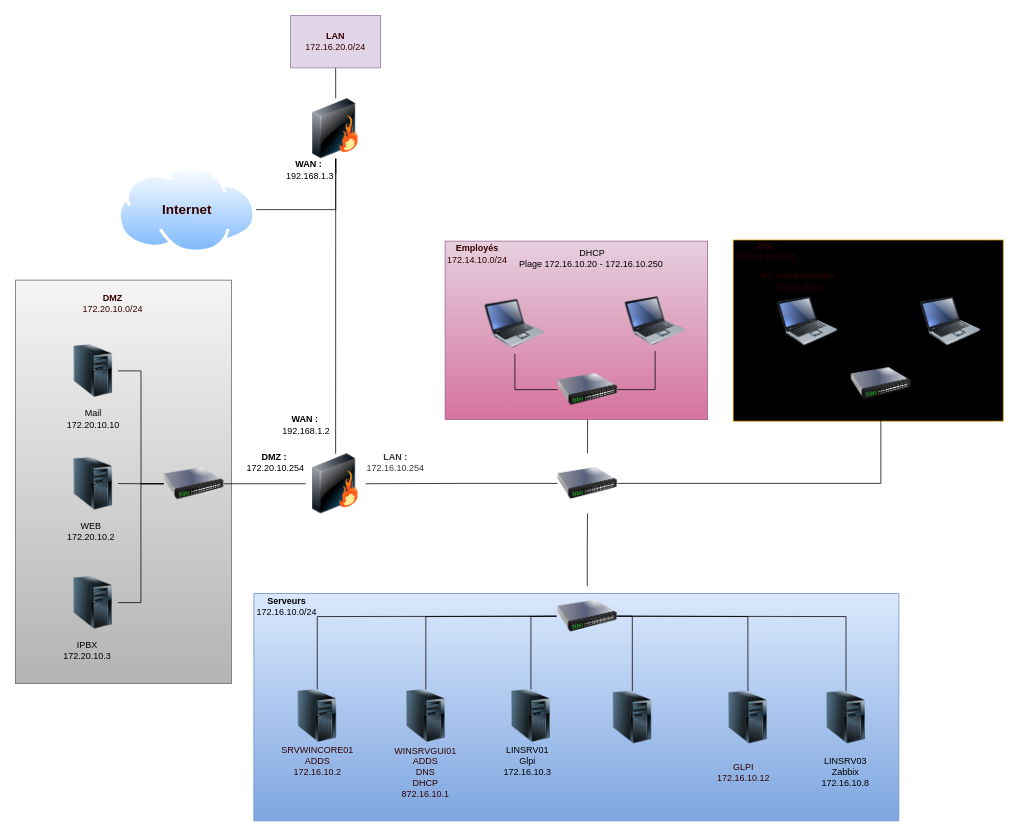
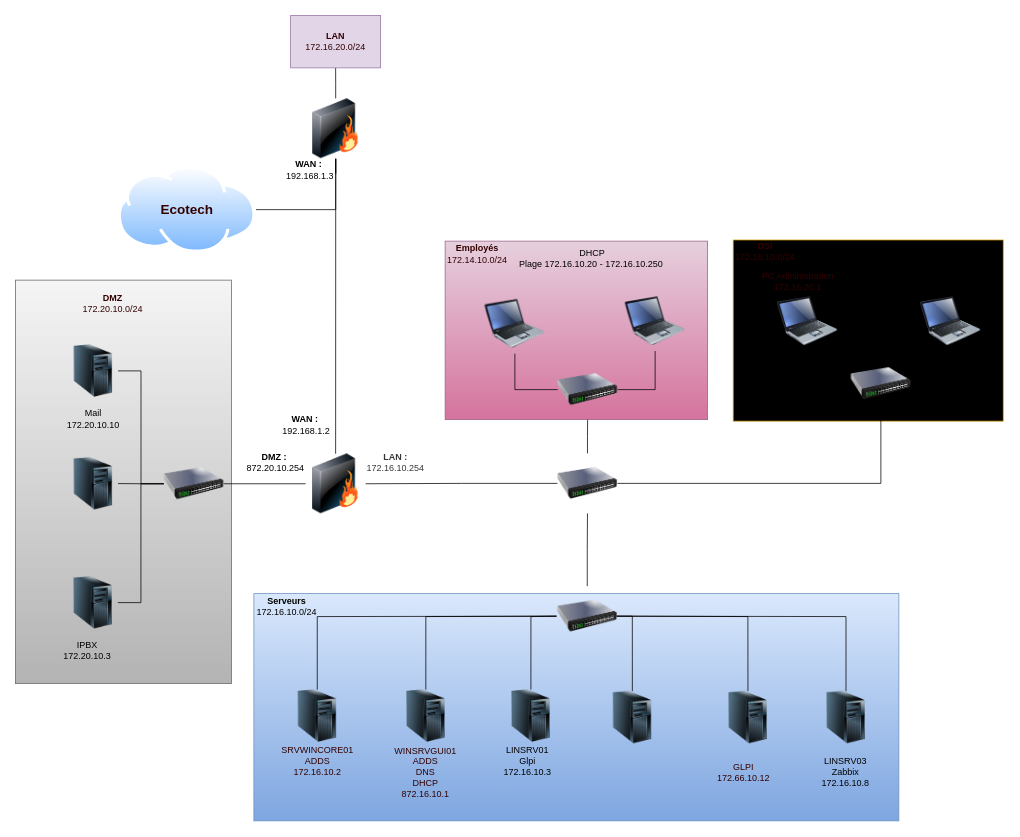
(187, 210) -> (187, 210)
(276, 462) -> (276, 462)
(91, 531) -> none
(744, 772) -> (744, 772)
